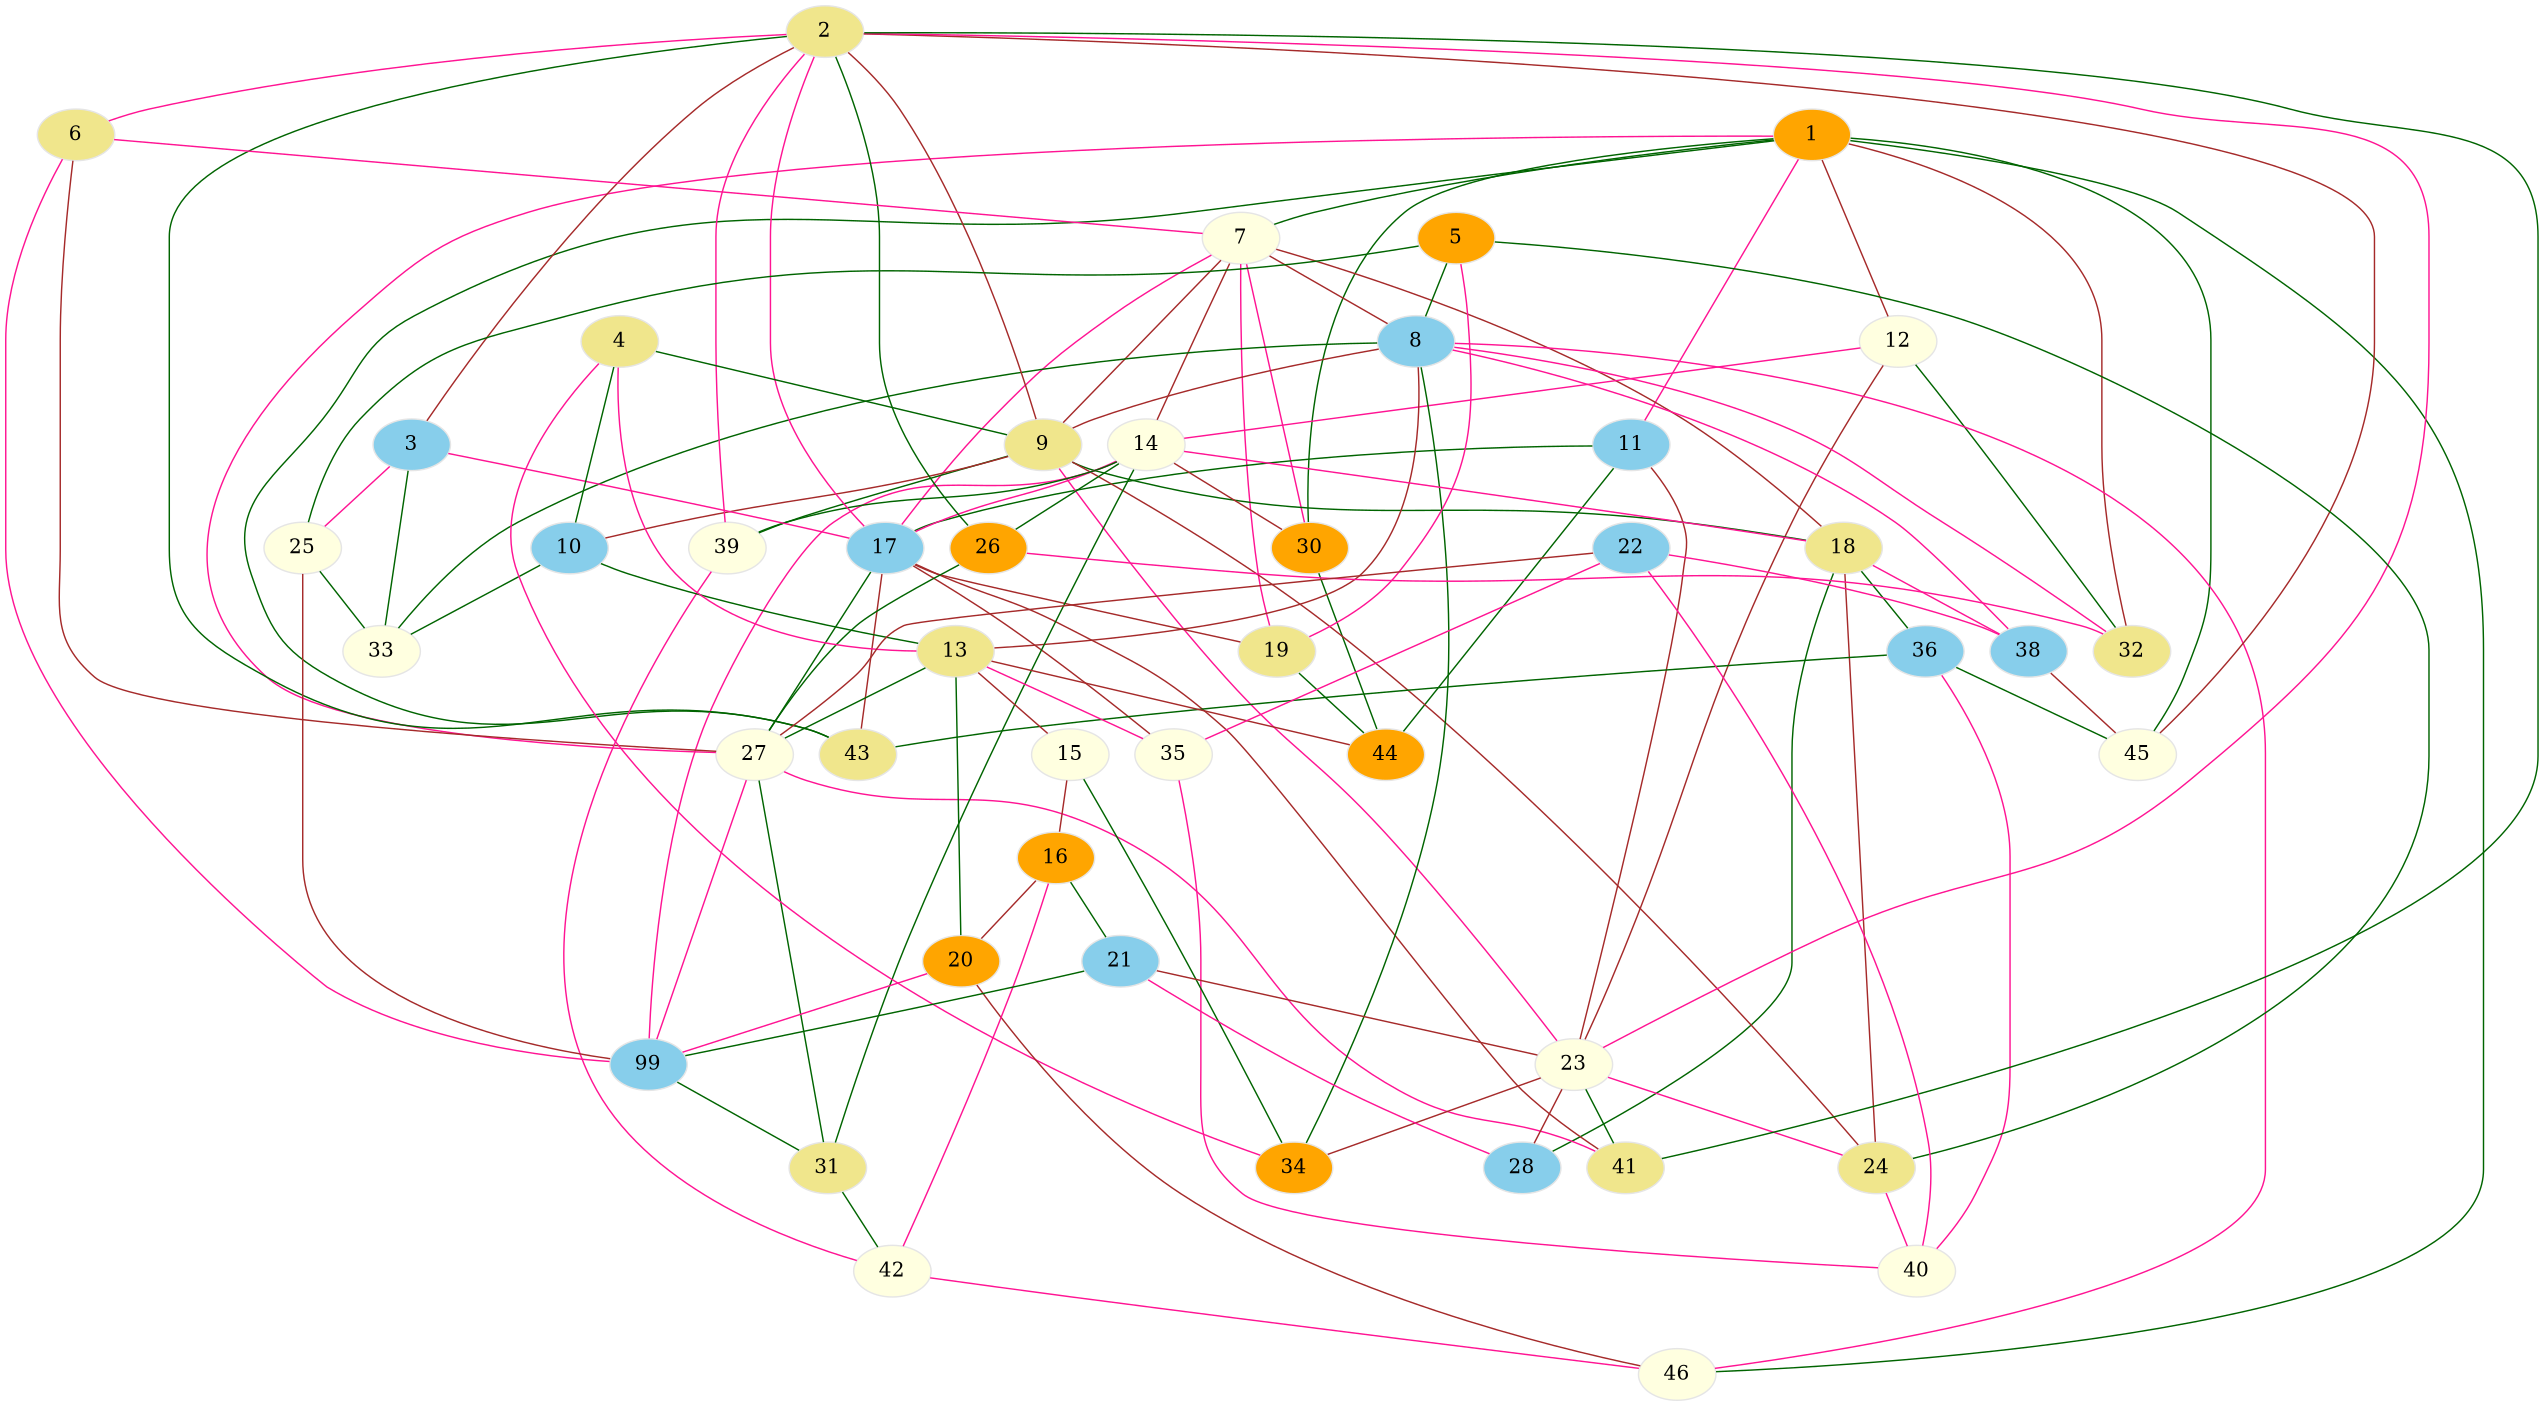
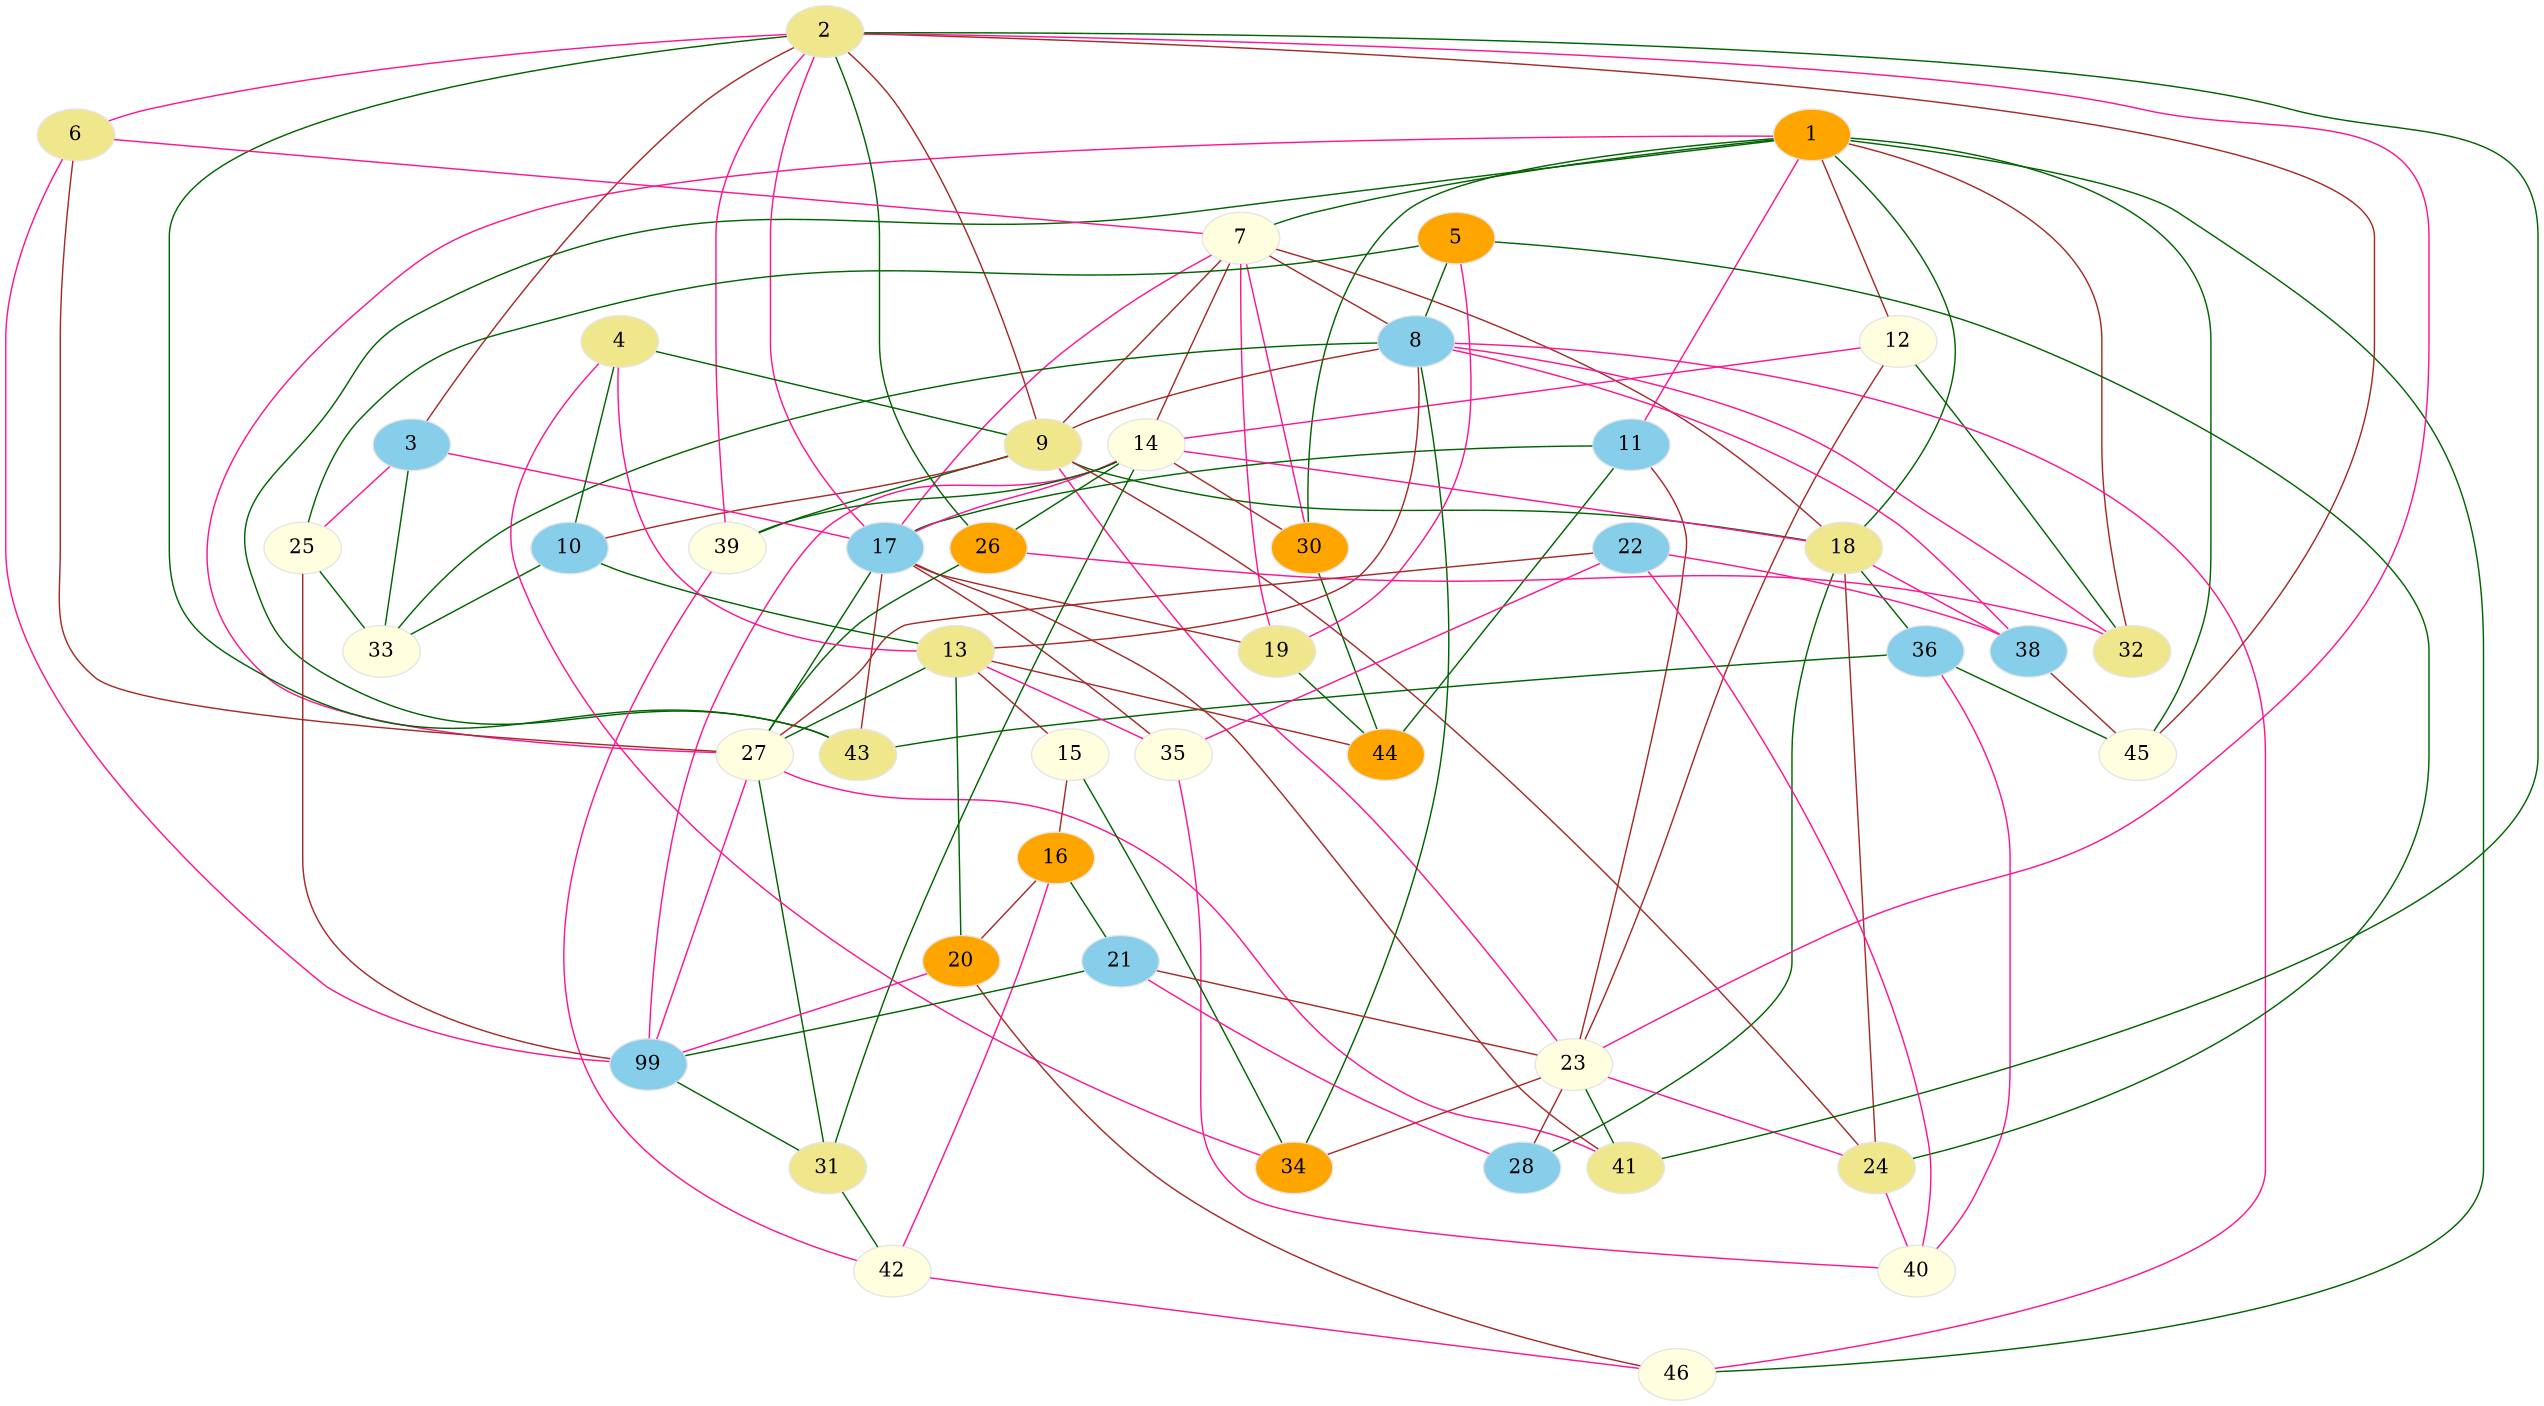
none -> (1953, 335)
